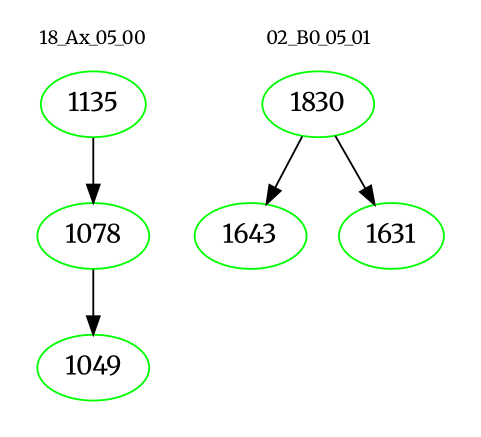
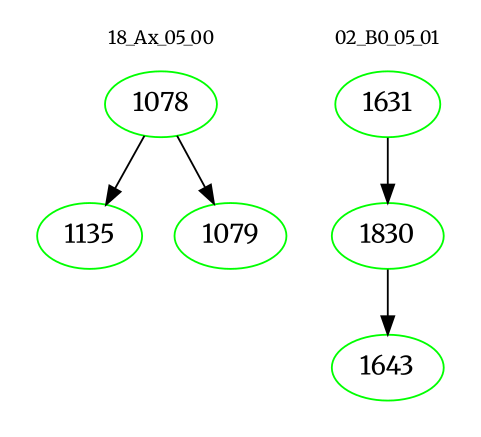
(93, 161) -> (130, 162)
(350, 162) -> (388, 161)
(93, 368) -> (230, 236)
